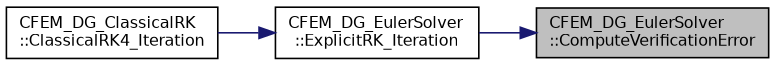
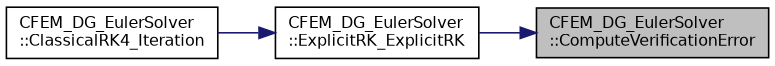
(112, 33) -> (112, 33)
(377, 33) -> (377, 33)
